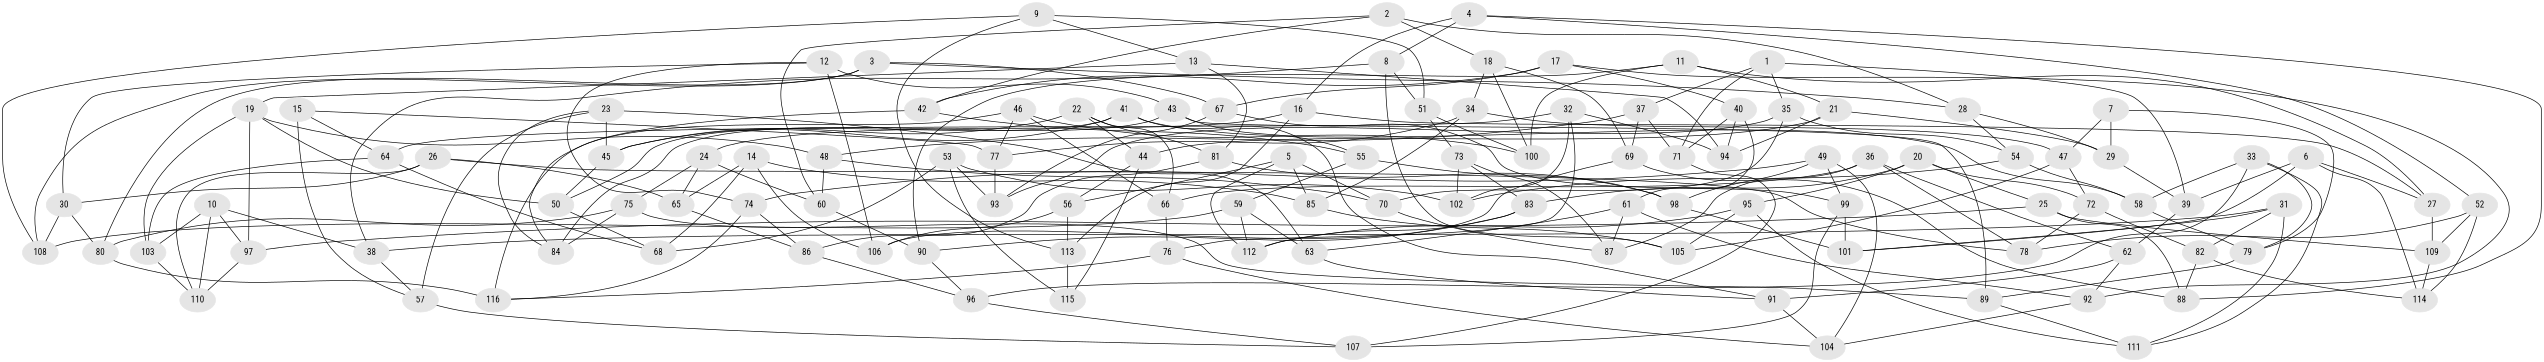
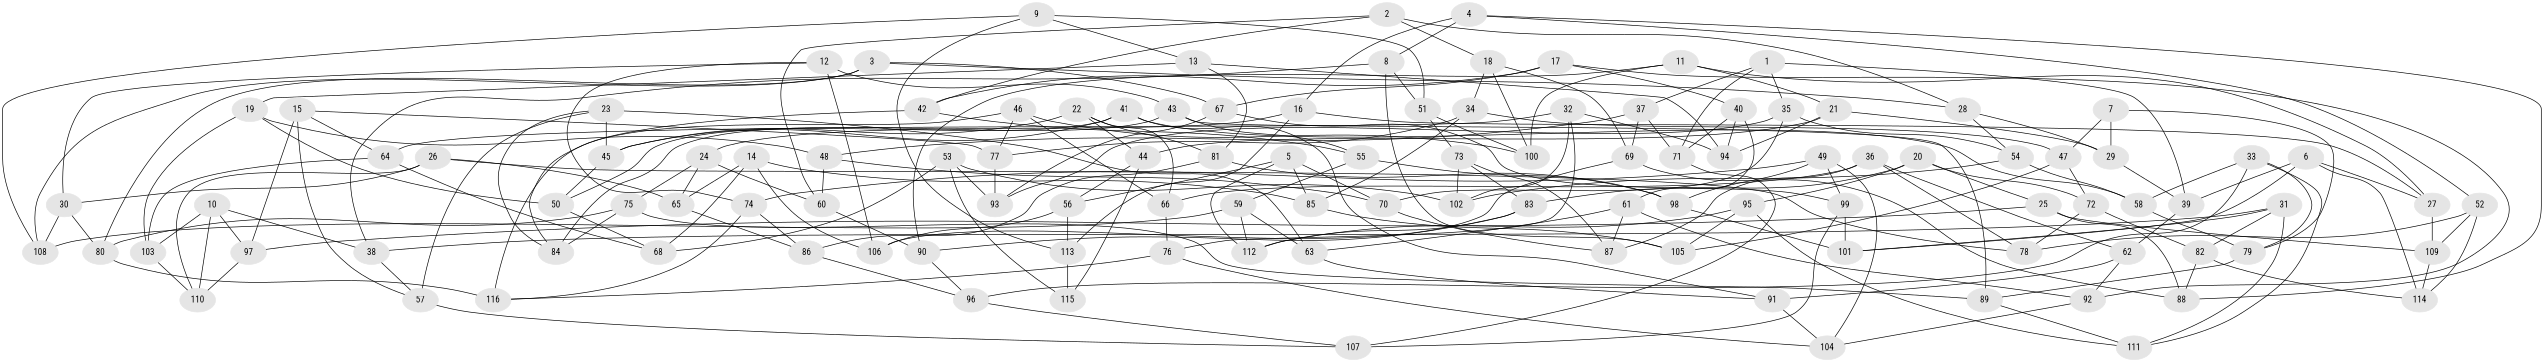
(249, 181) -> (273, 181)
